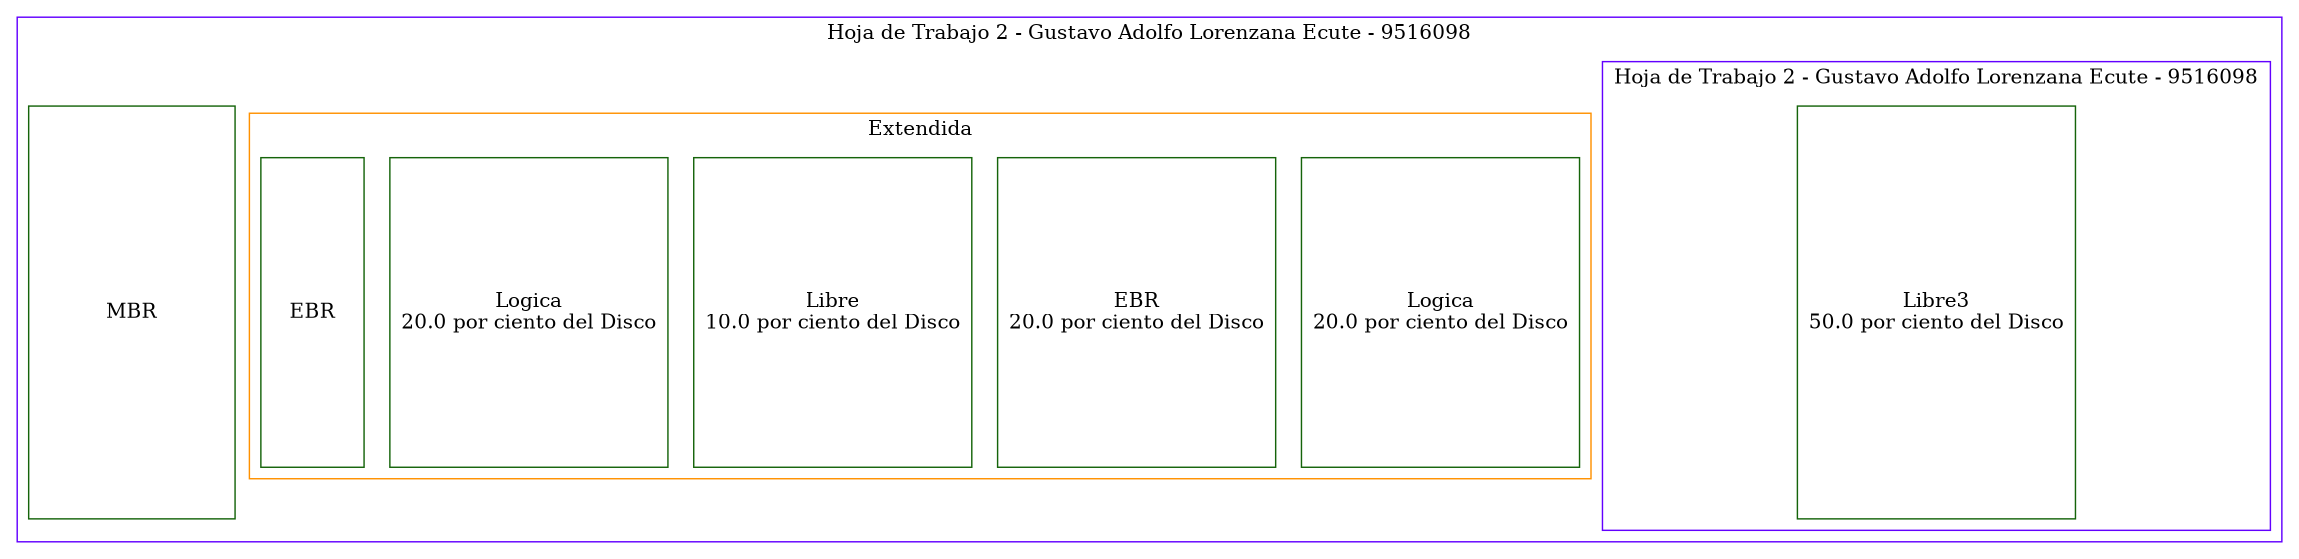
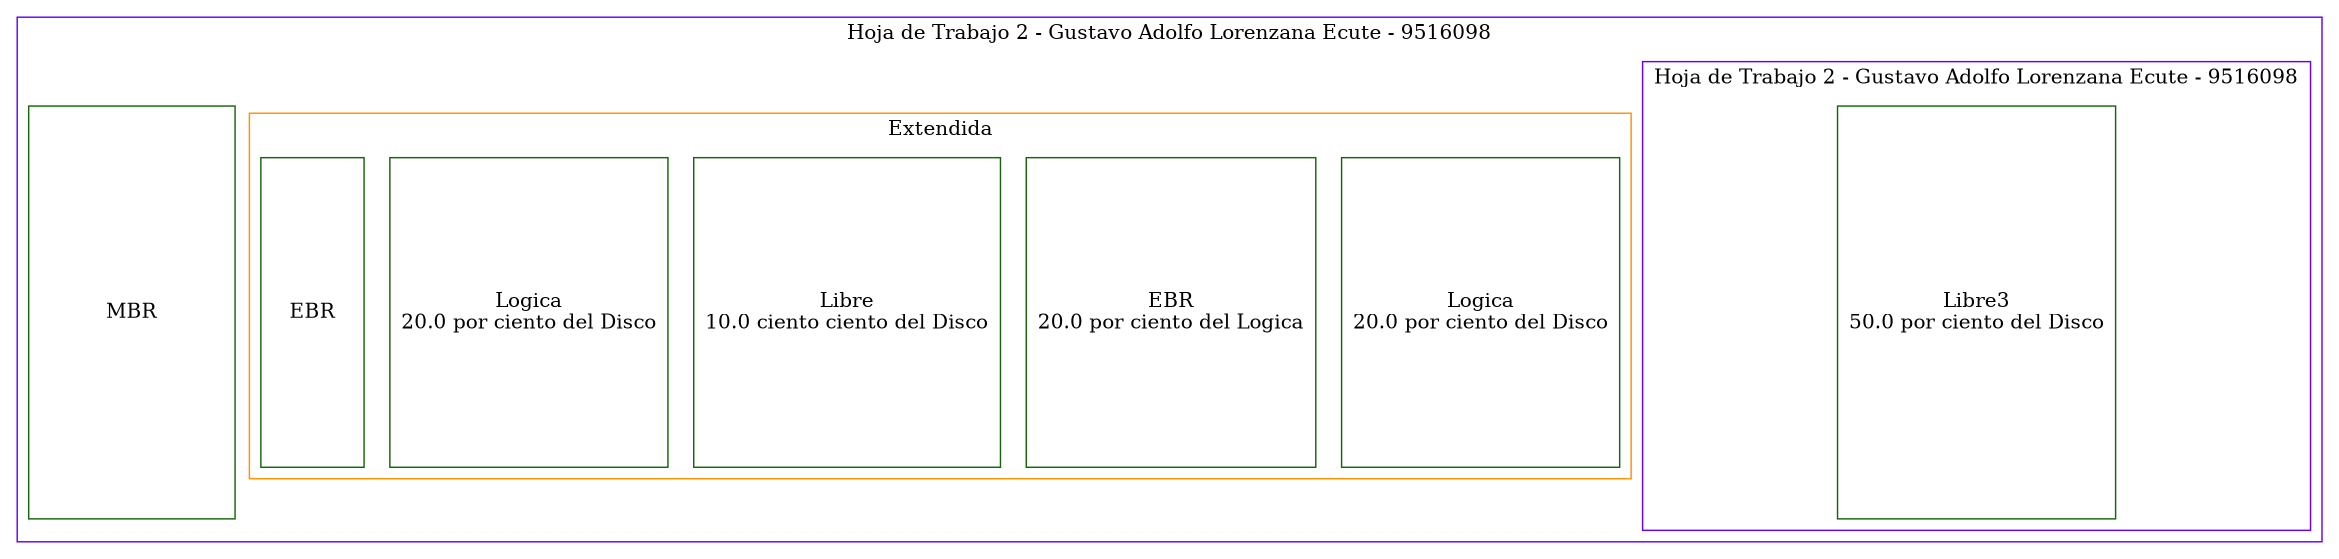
(833, 312) -> (847, 312)
(1137, 312) -> (1171, 312)
